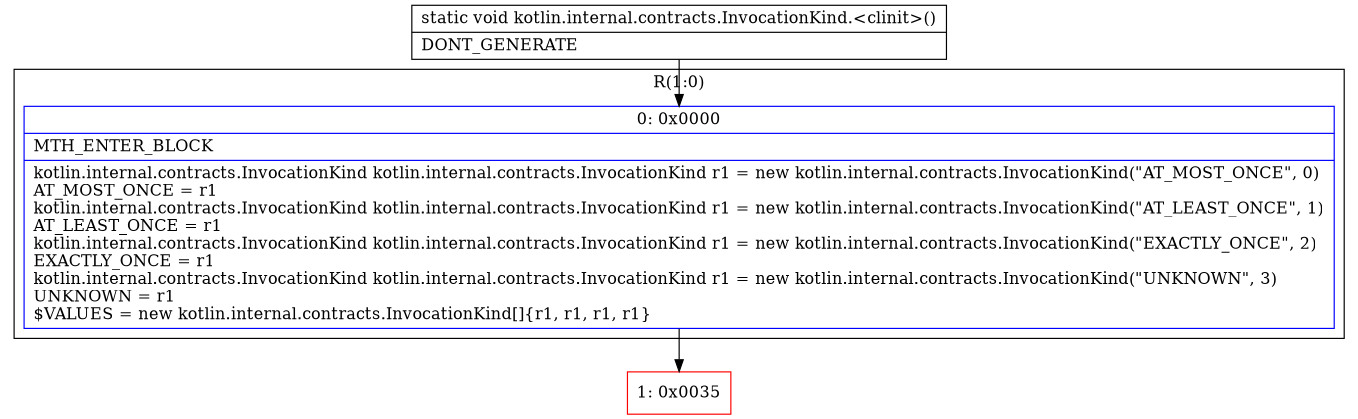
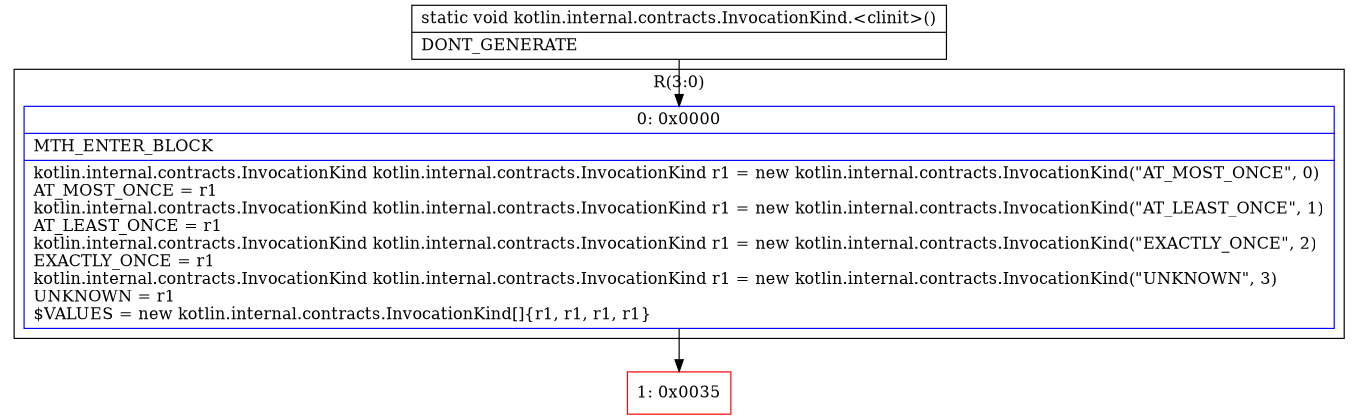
(679, 83) -> (679, 83)
